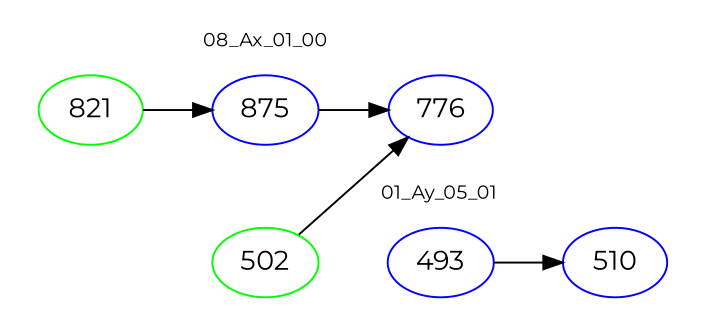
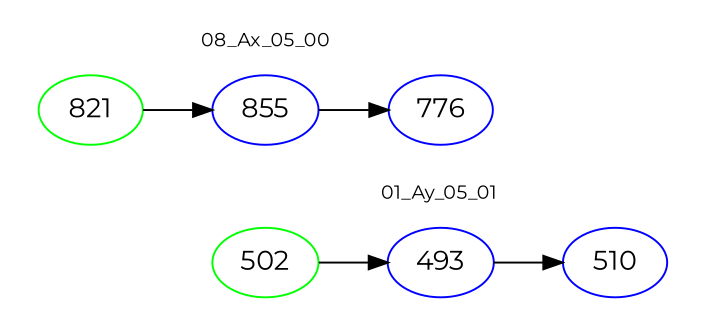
(266, 42) -> (266, 42)
(265, 110) -> (265, 110)
(346, 193) -> (344, 263)
